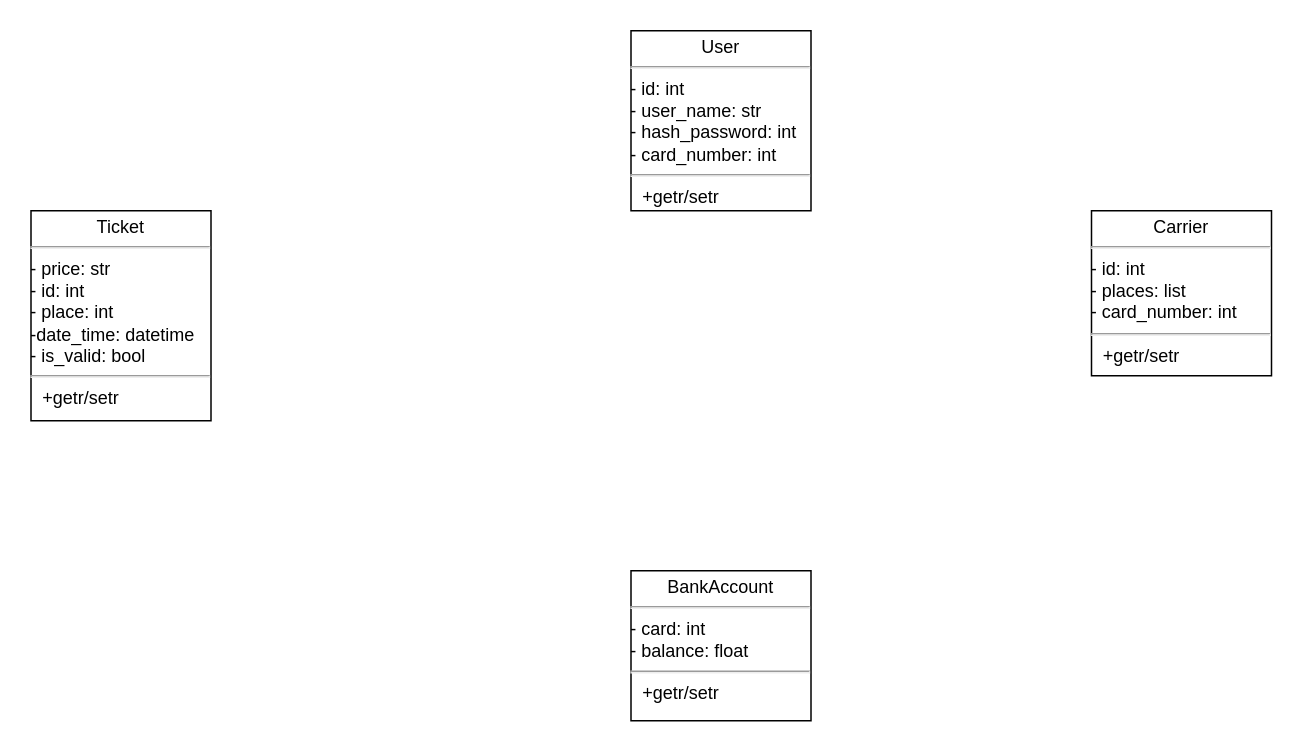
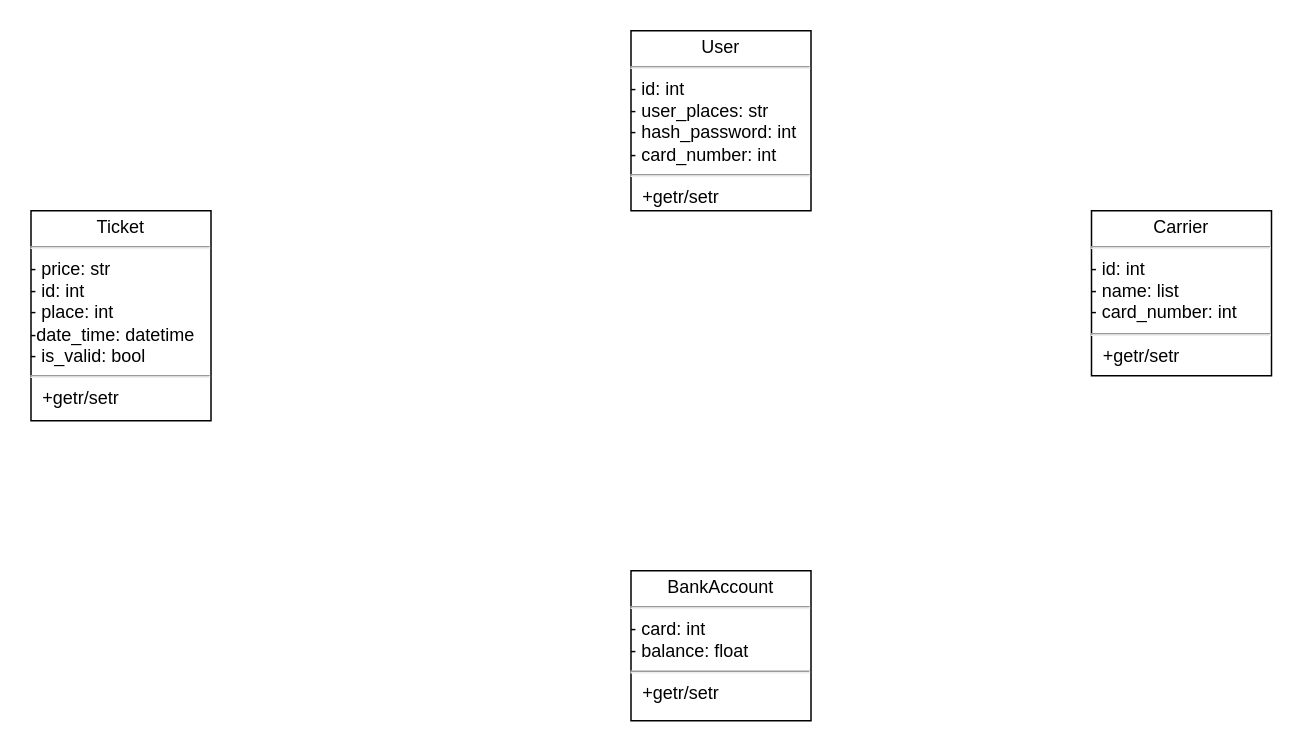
(721, 31) -> (721, 31)
(1181, 211) -> (1181, 211)
